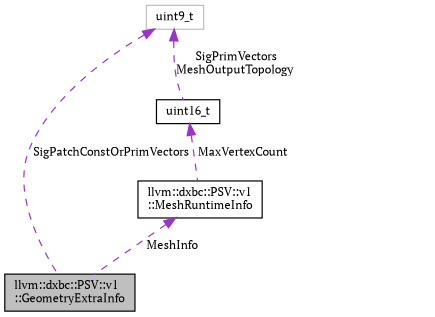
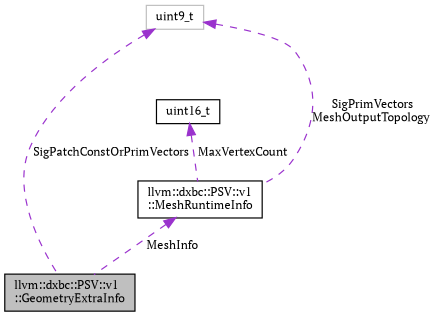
(175, 71) -> (310, 83)
